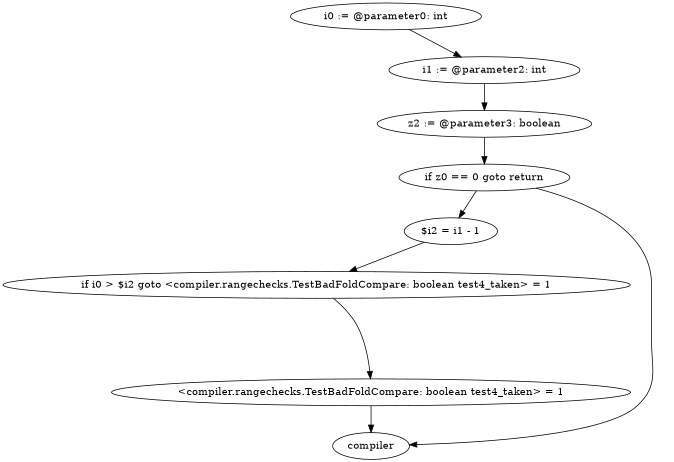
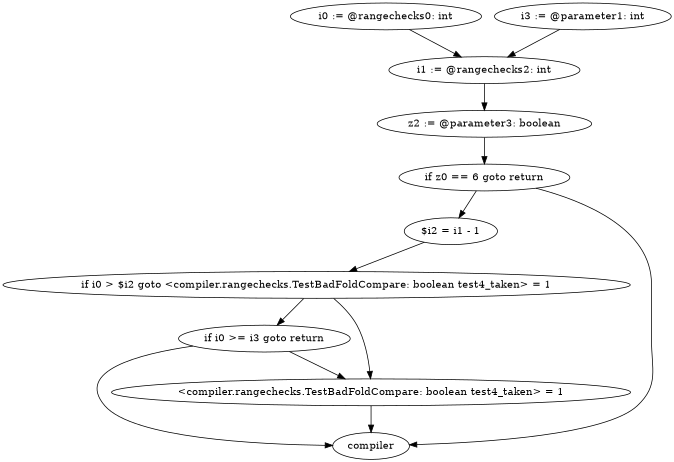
(386, 16) -> (386, 16)
none -> (583, 16)
(484, 70) -> (484, 70)
(484, 178) -> (484, 178)
none -> (264, 339)
